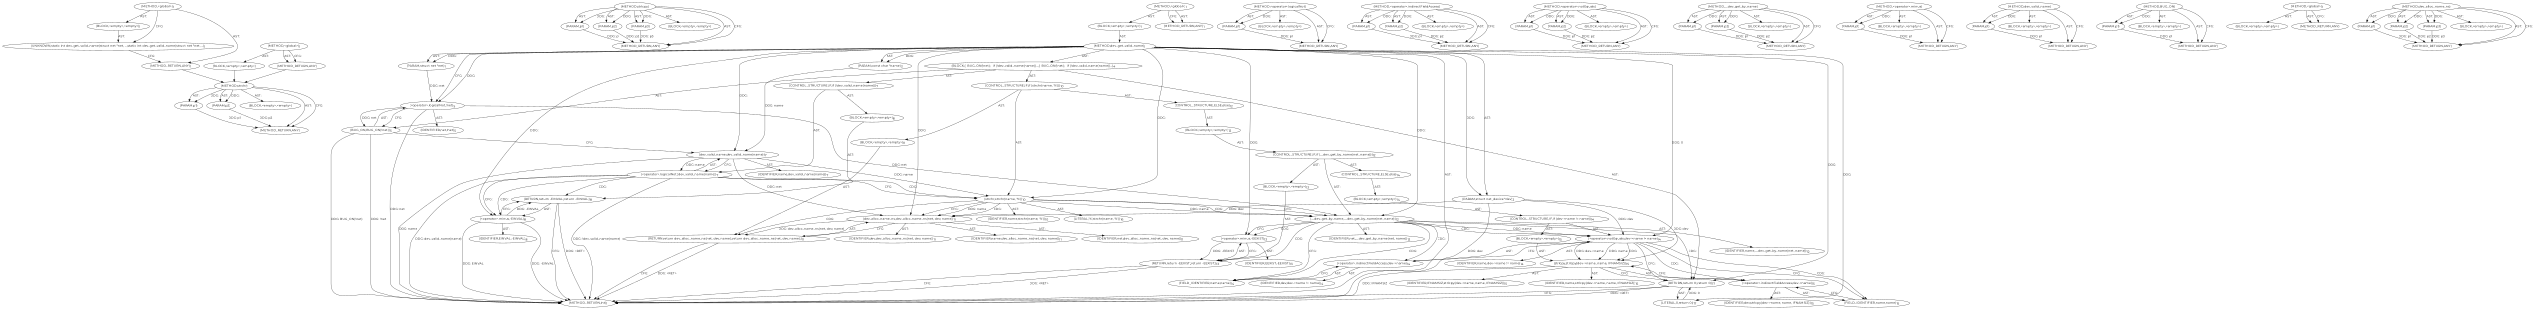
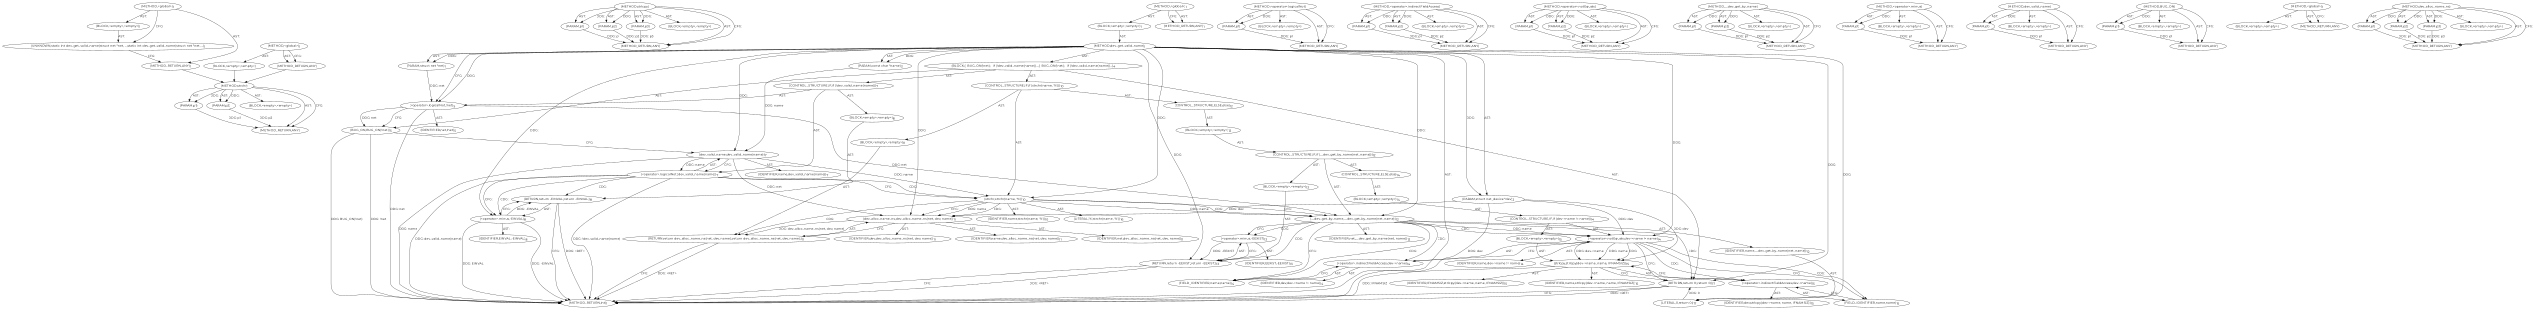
(1250, 99) -> (1170, 153)
(385, 112) -> (639, 102)
(1677, 143) -> (1677, 143)
(1679, 291) -> (1835, 289)
